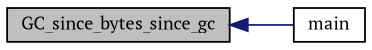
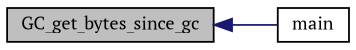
(118, 25) -> (110, 25)
